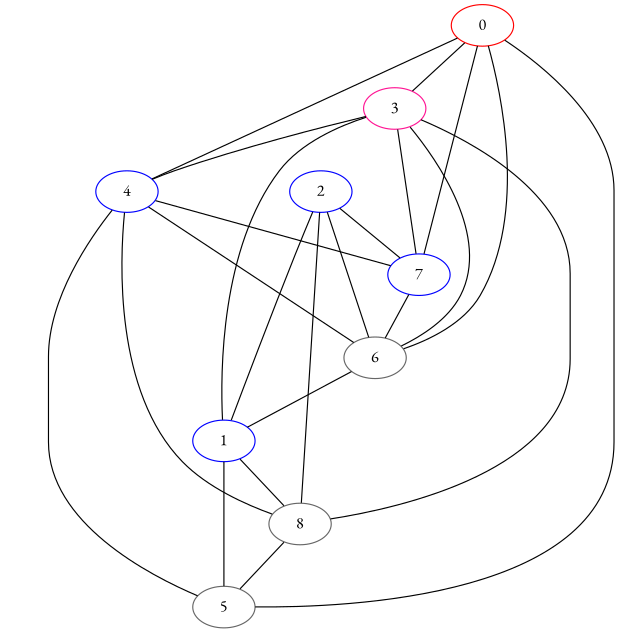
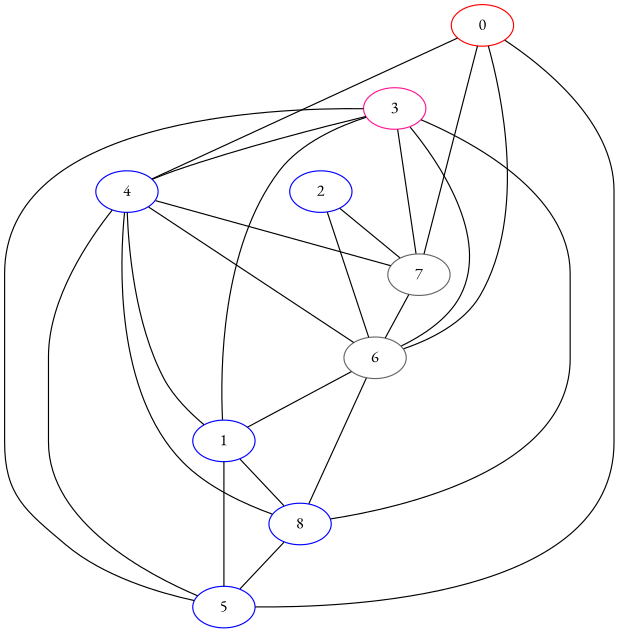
(439, 67) -> (5, 274)
(419, 275) -> (419, 275)
(271, 316) -> (144, 327)
(310, 358) -> (338, 441)
(300, 524) -> (300, 524)
(224, 607) -> (224, 607)
